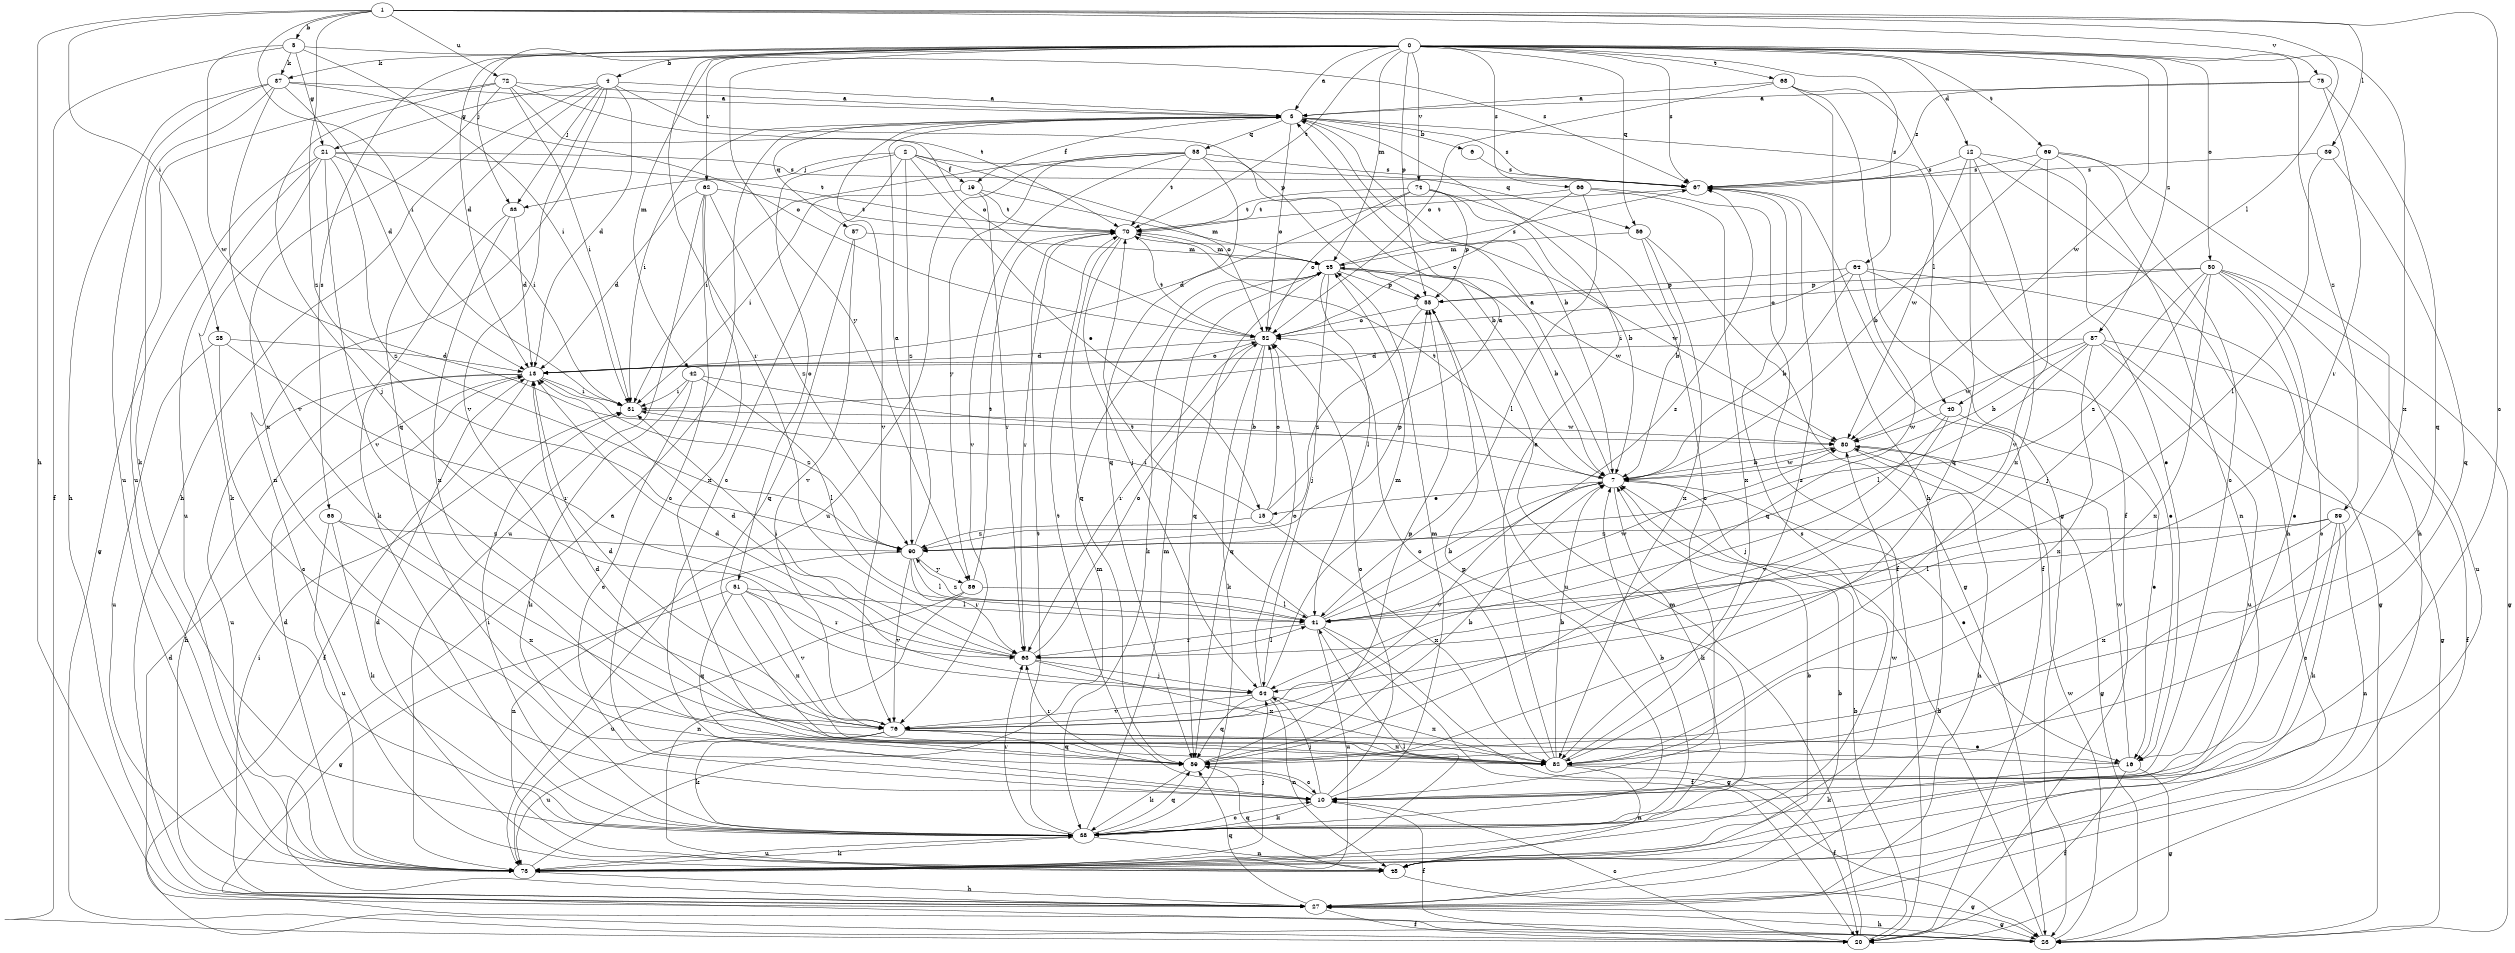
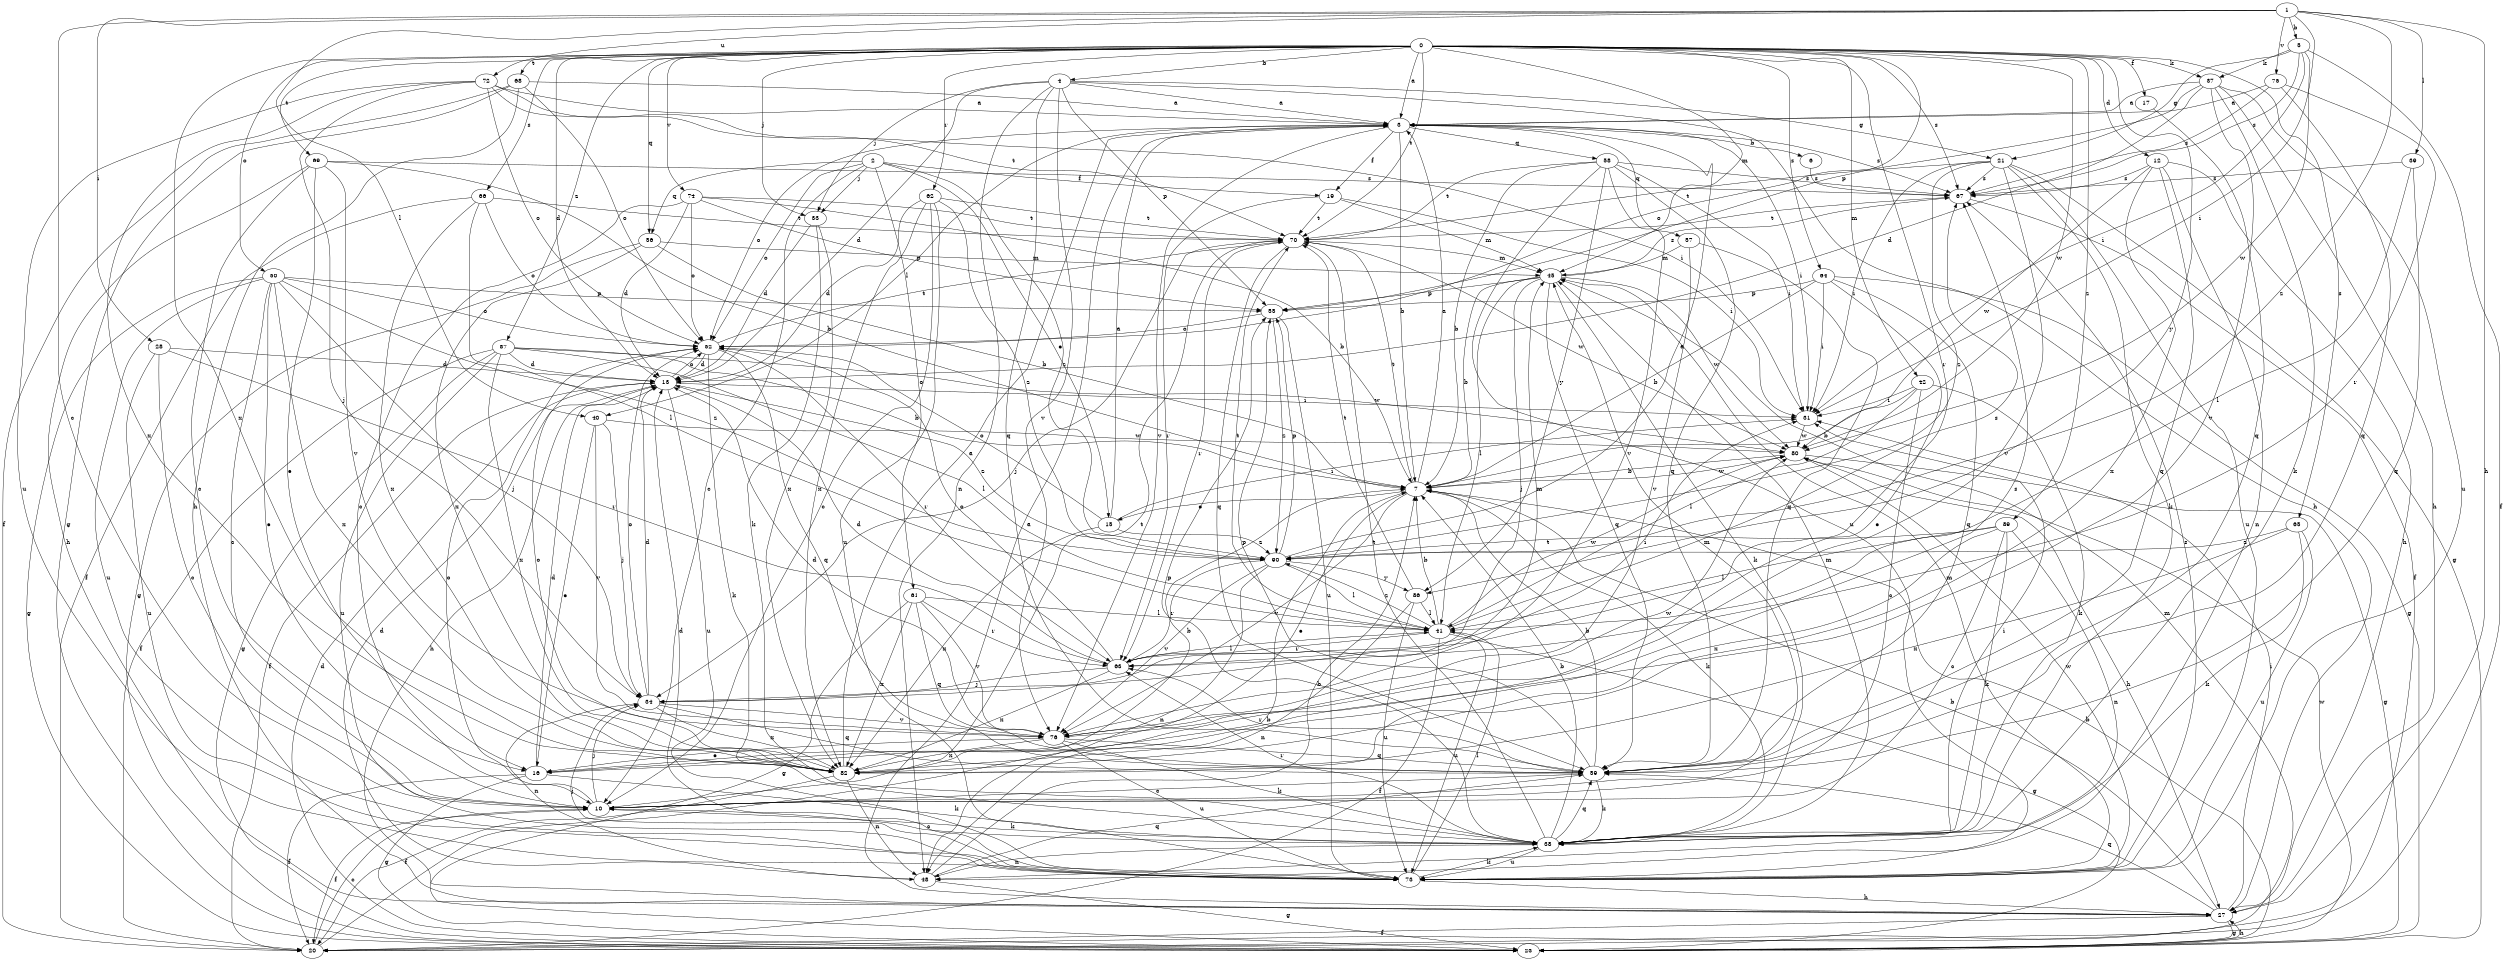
none -> (2146, 103)
(1604, 534) -> (1548, 542)
(737, 587) -> (915, 596)
